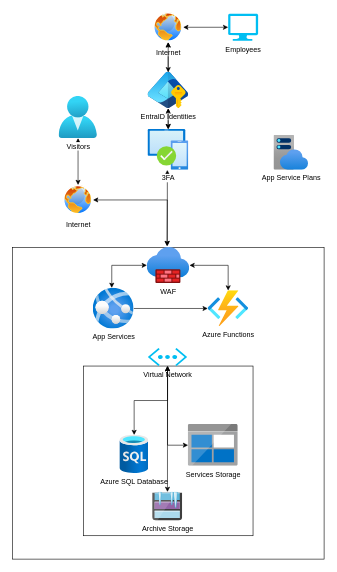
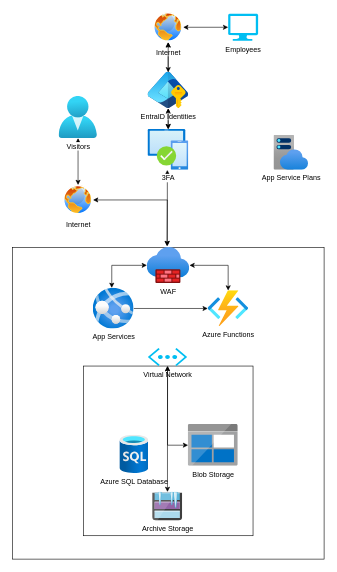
(148, 401) -> none
(214, 475) -> (214, 475)
